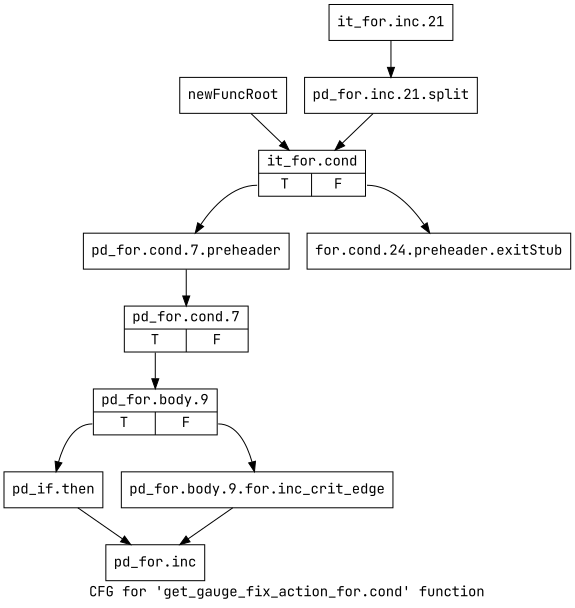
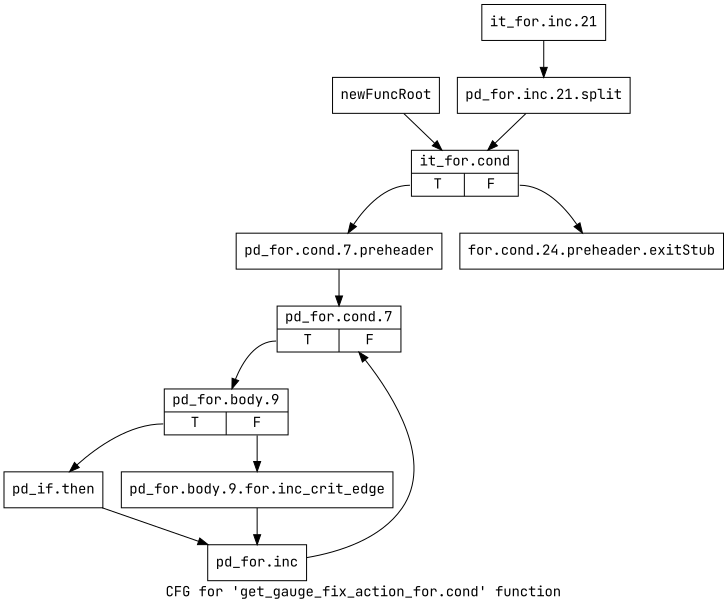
none -> (412, 484)
